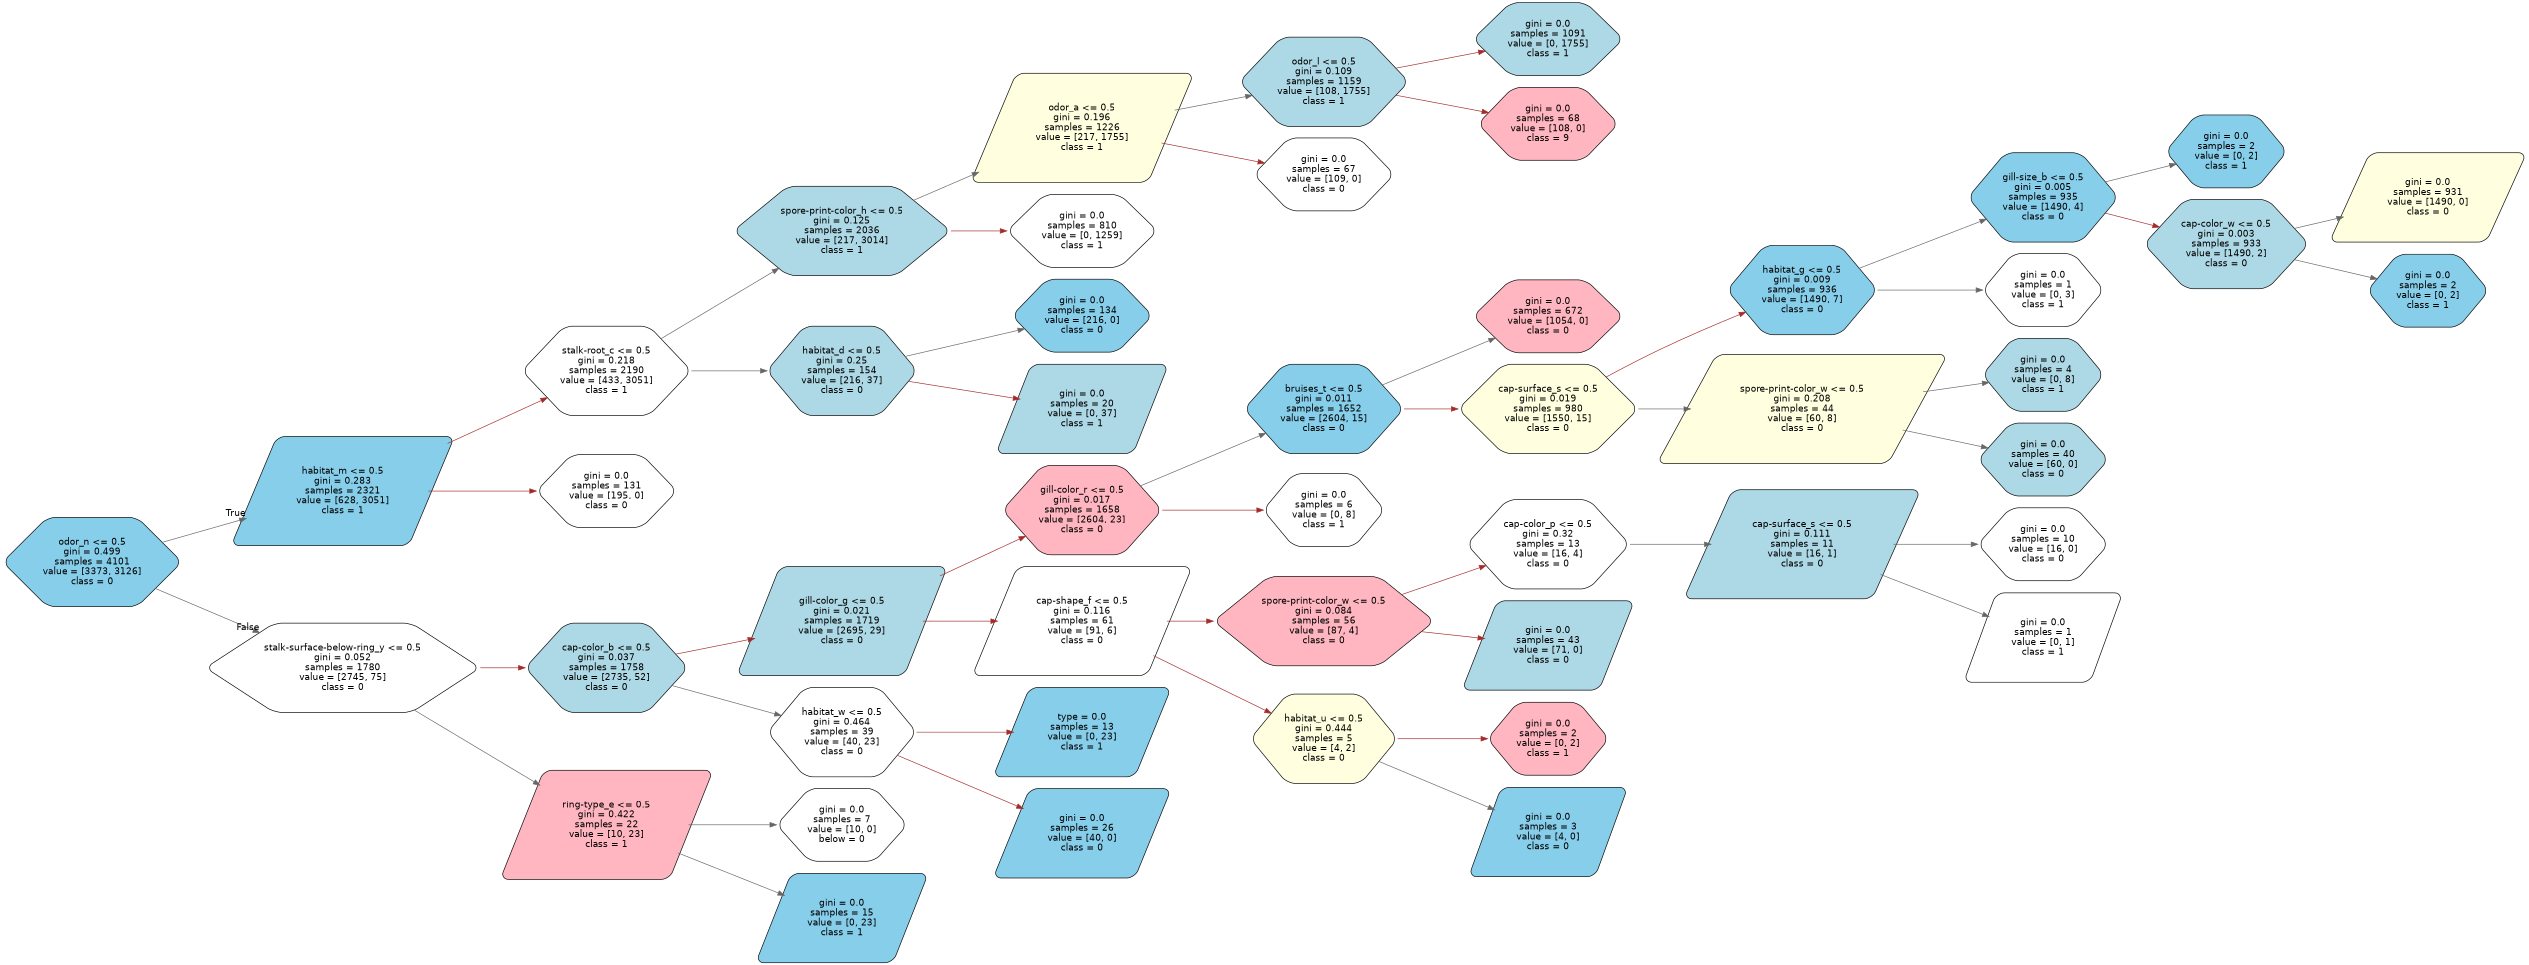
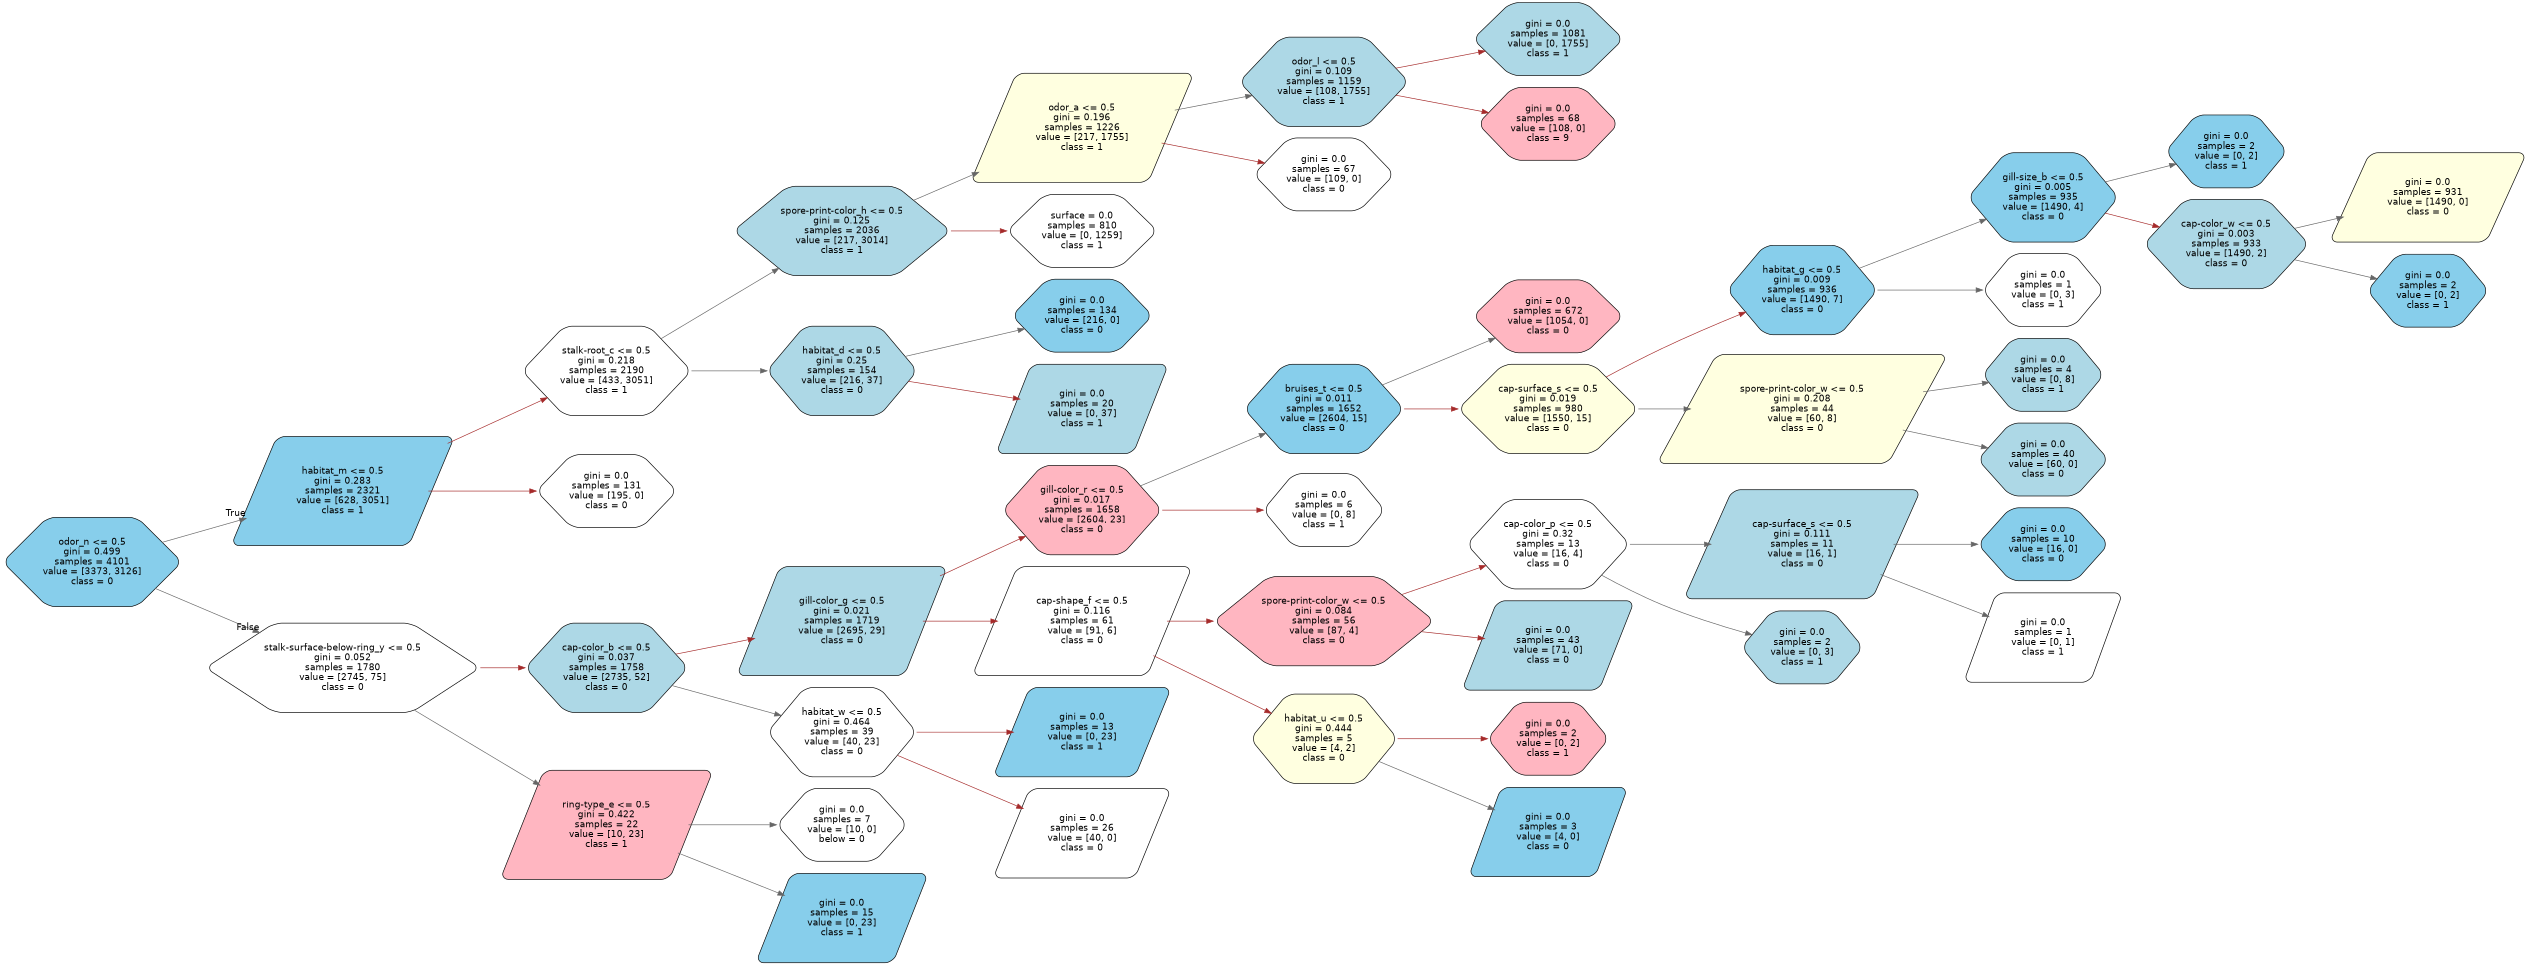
(1548, 39) -> (1548, 39)
(1082, 231) -> (1082, 231)
(2043, 544) -> (2043, 544)
none -> (1802, 647)
(1082, 732) -> (1082, 732)
(1082, 833) -> (1082, 833)
